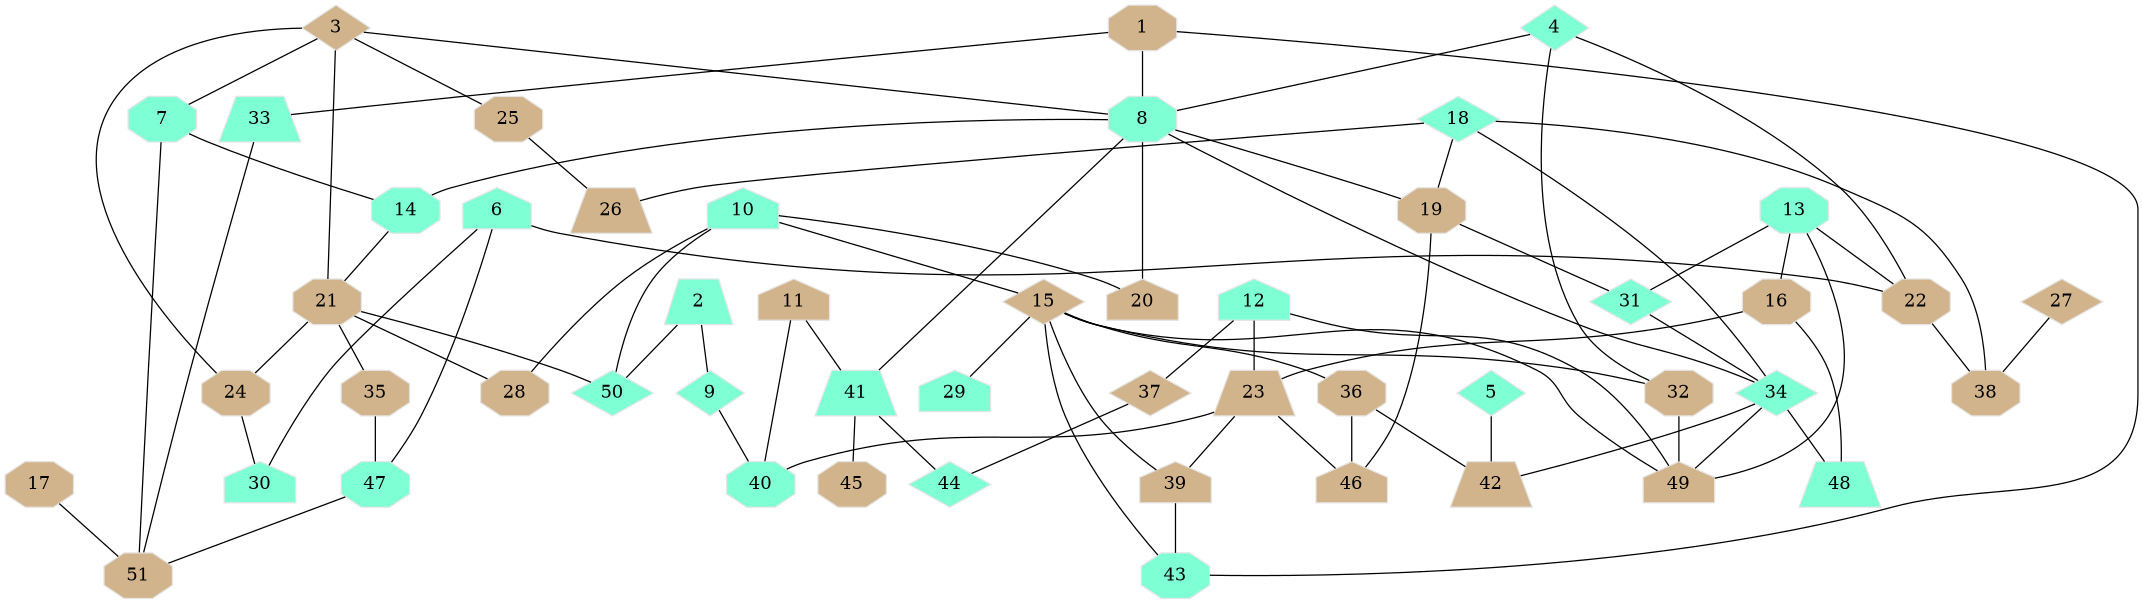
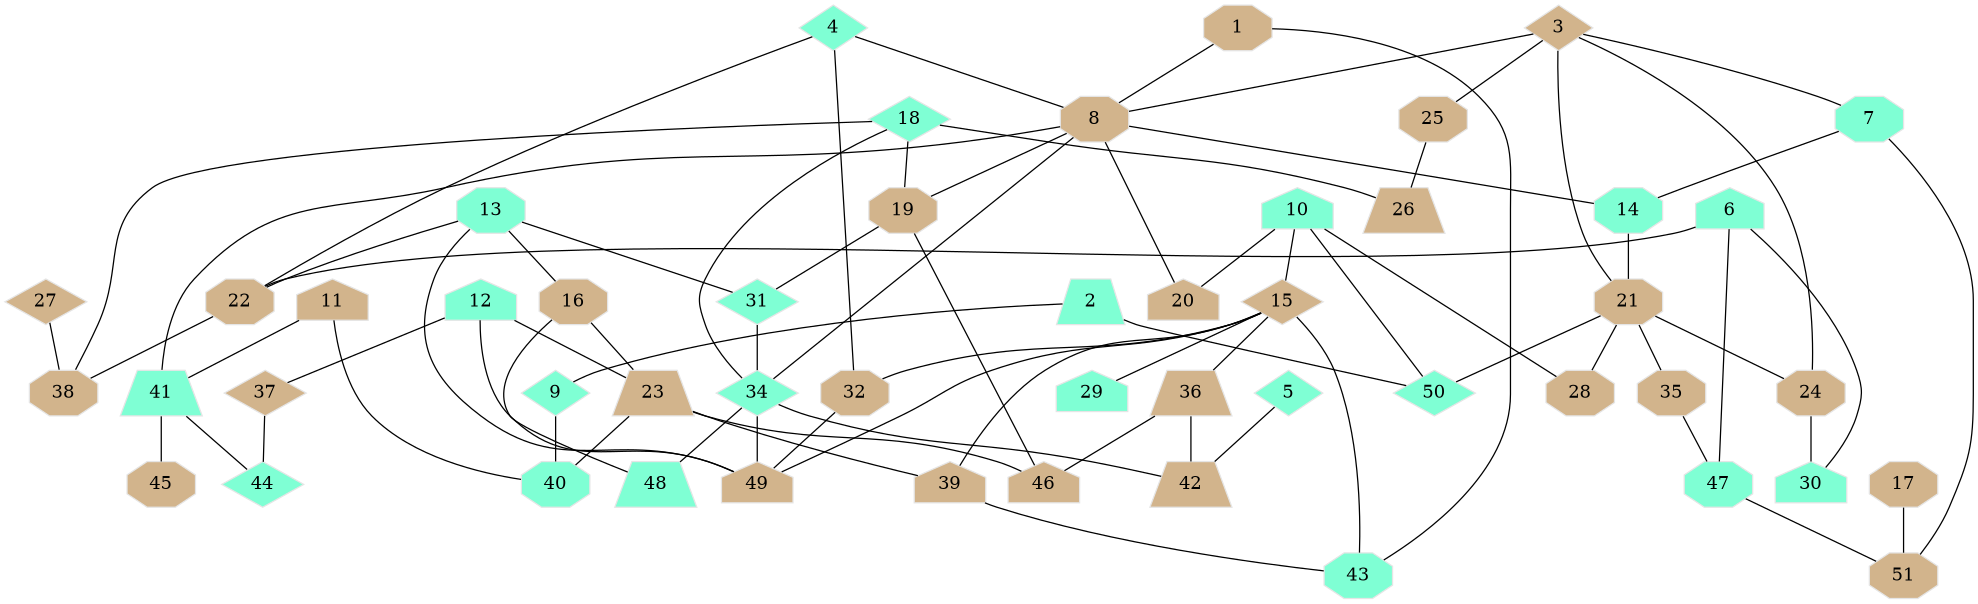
(260, 119) -> none
(1143, 119) -> (1095, 119)
(1352, 393) -> (1191, 393)
